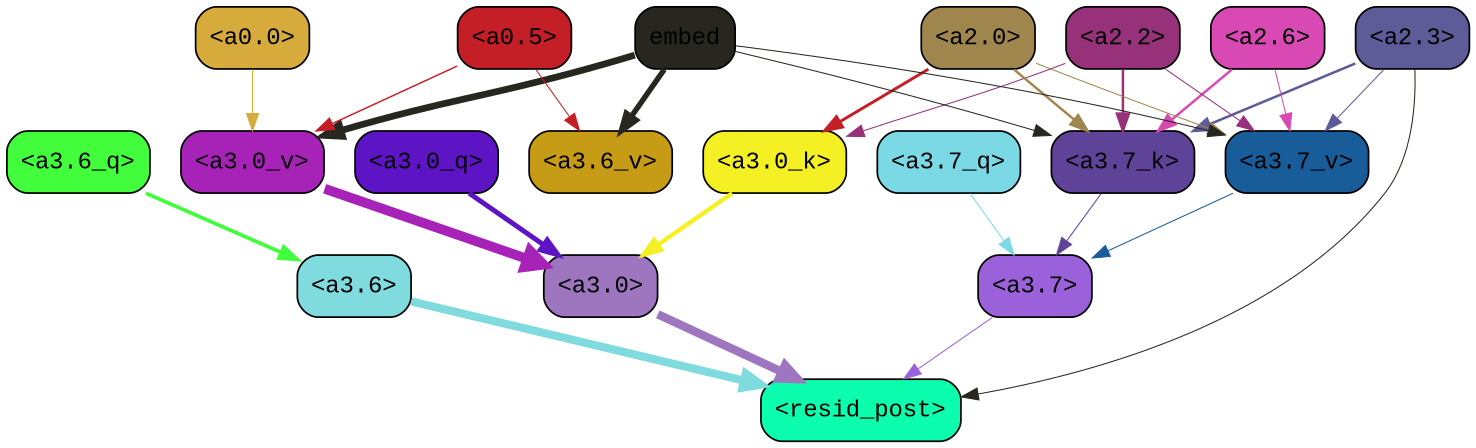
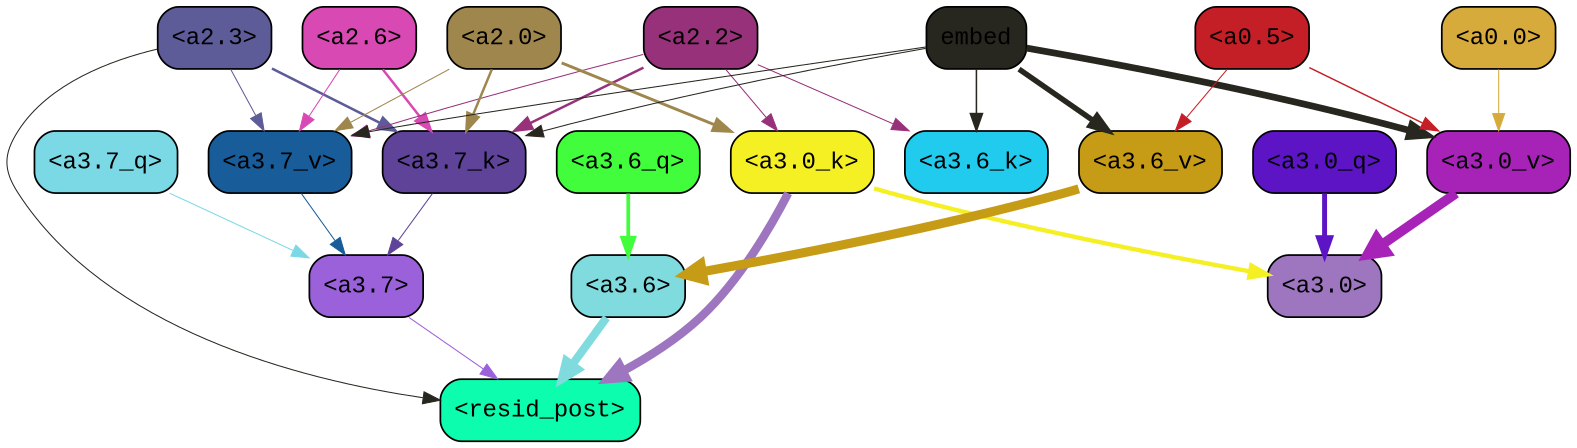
(878, 99) -> (676, 109)
none -> (976, 162)
none -> (892, 235)
(720, 343) -> (720, 296)
